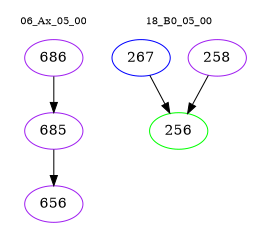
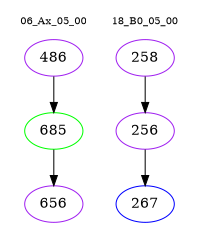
(54, 58) -> (54, 58)
(157, 90) -> (145, 163)
(54, 131) -> (54, 131)
(179, 131) -> (145, 131)
